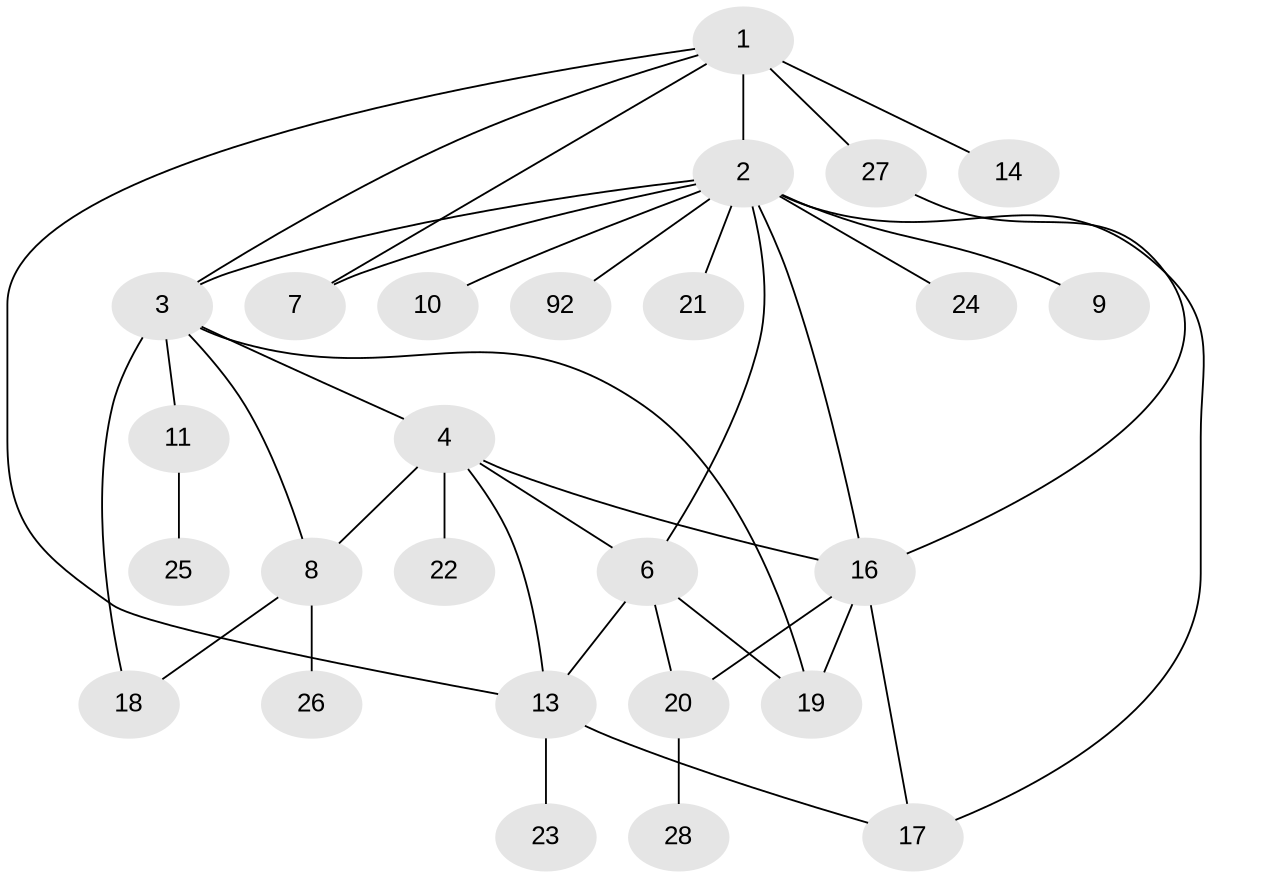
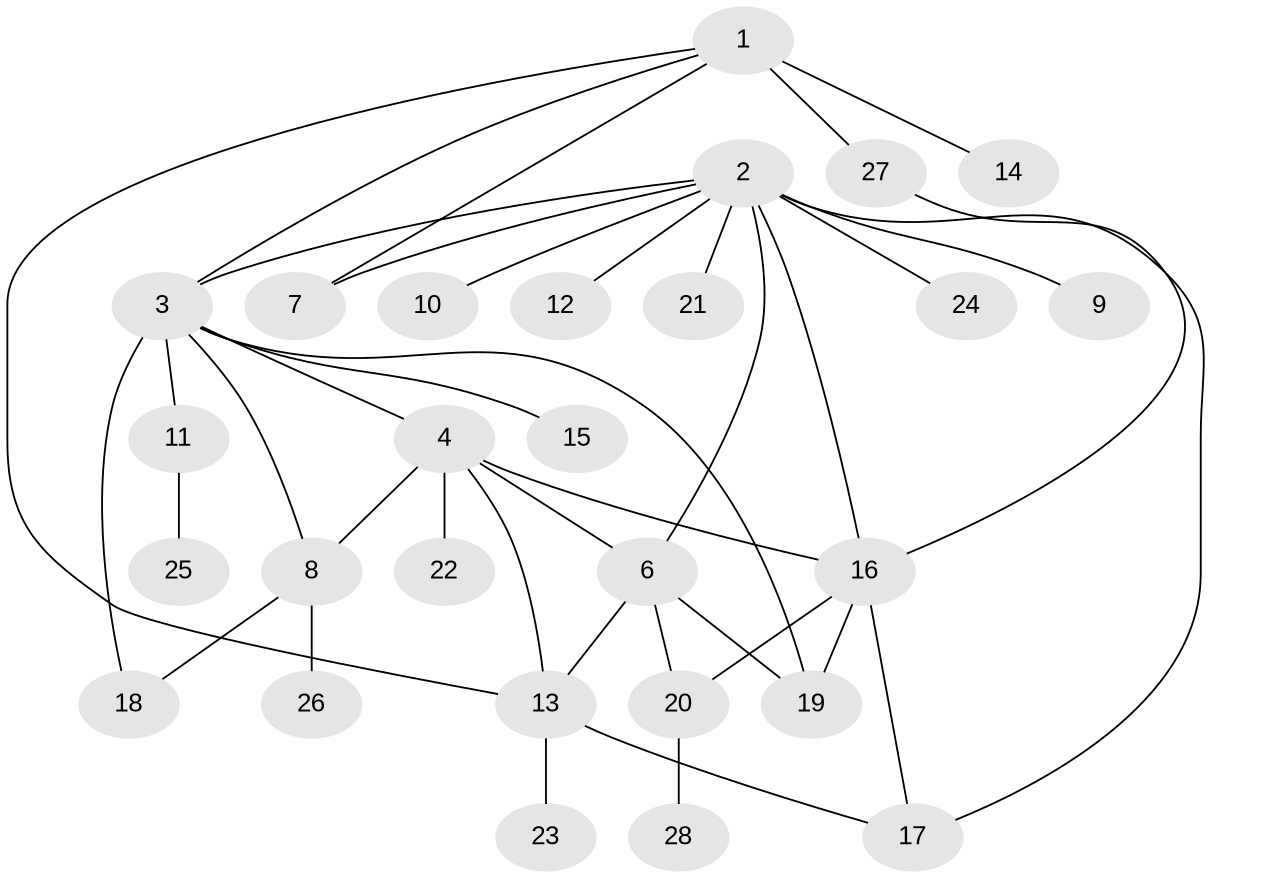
(743, 107) -> none
(561, 306) -> (561, 306)
none -> (577, 439)
